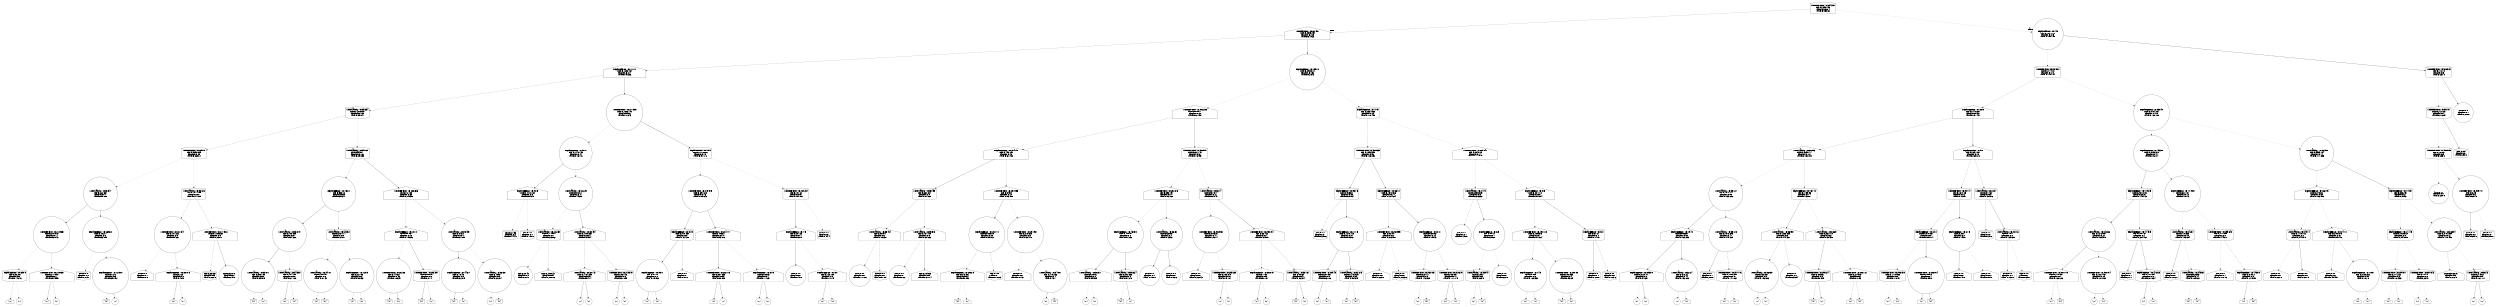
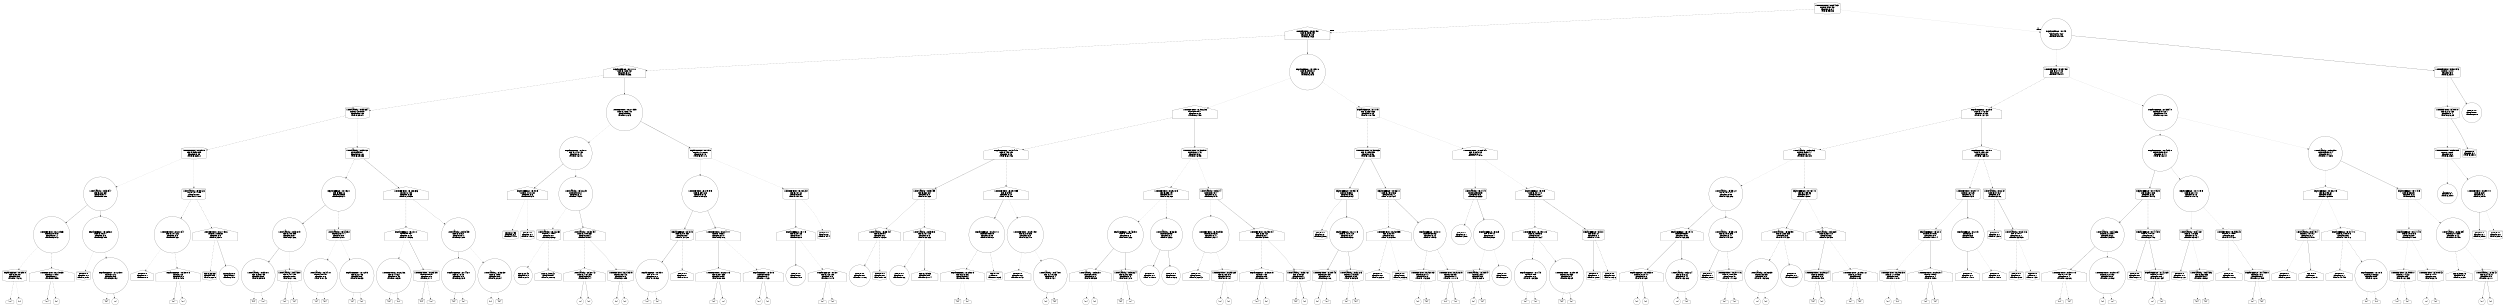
(1926, 276) -> (1930, 276)
(2303, 276) -> (2311, 276)
